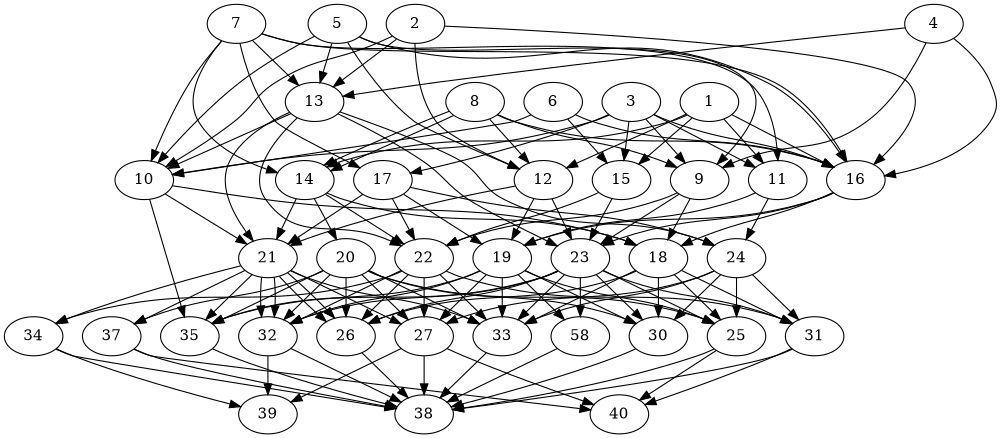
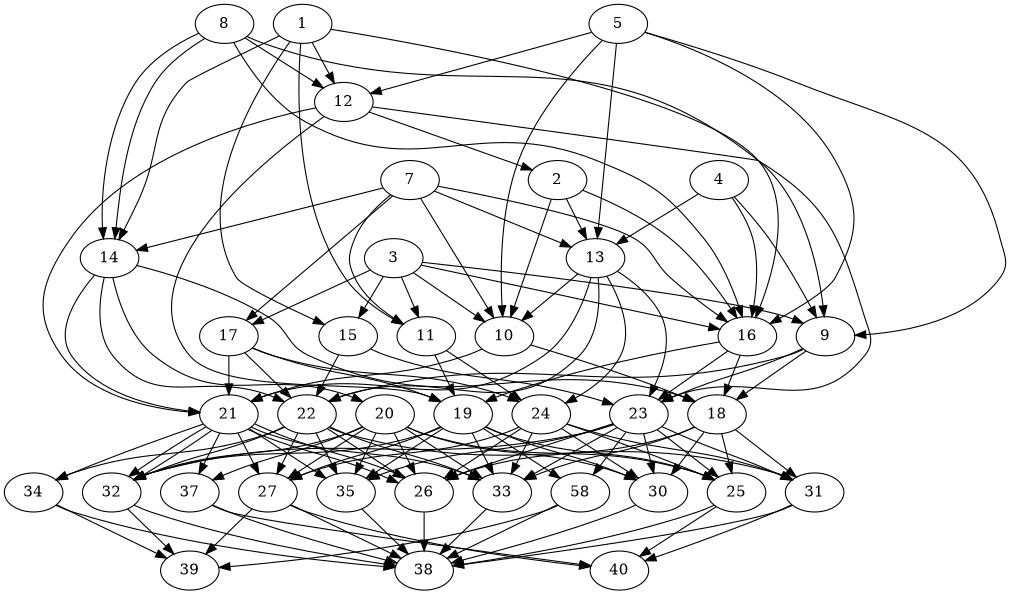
(553, 102) -> none
(428, 108) -> (446, 139)
(165, 253) -> (324, 449)
none -> (470, 461)
none -> (445, 536)
